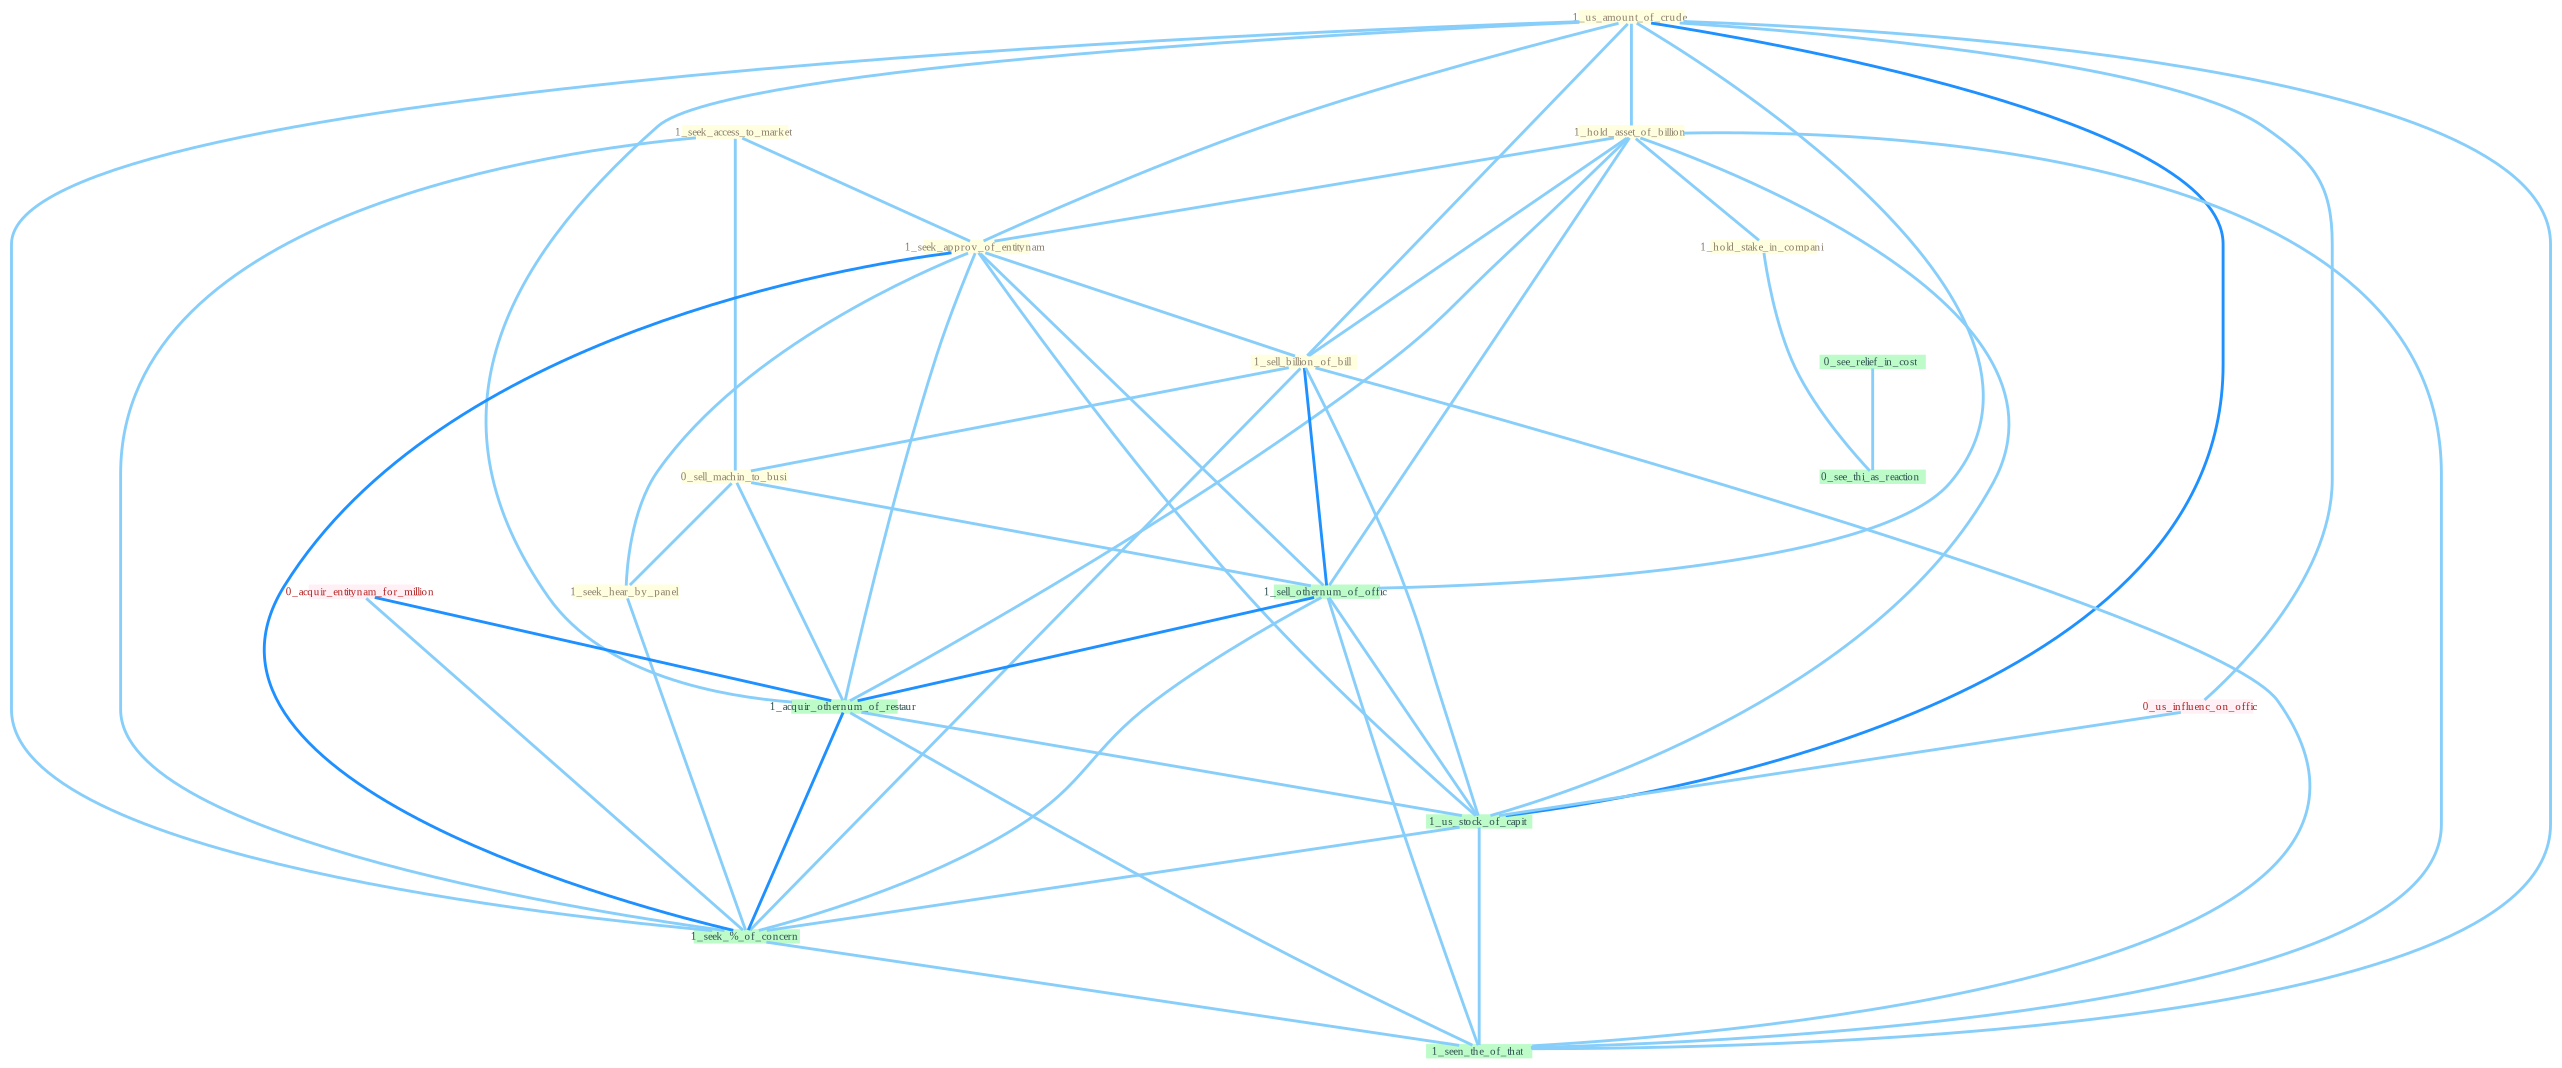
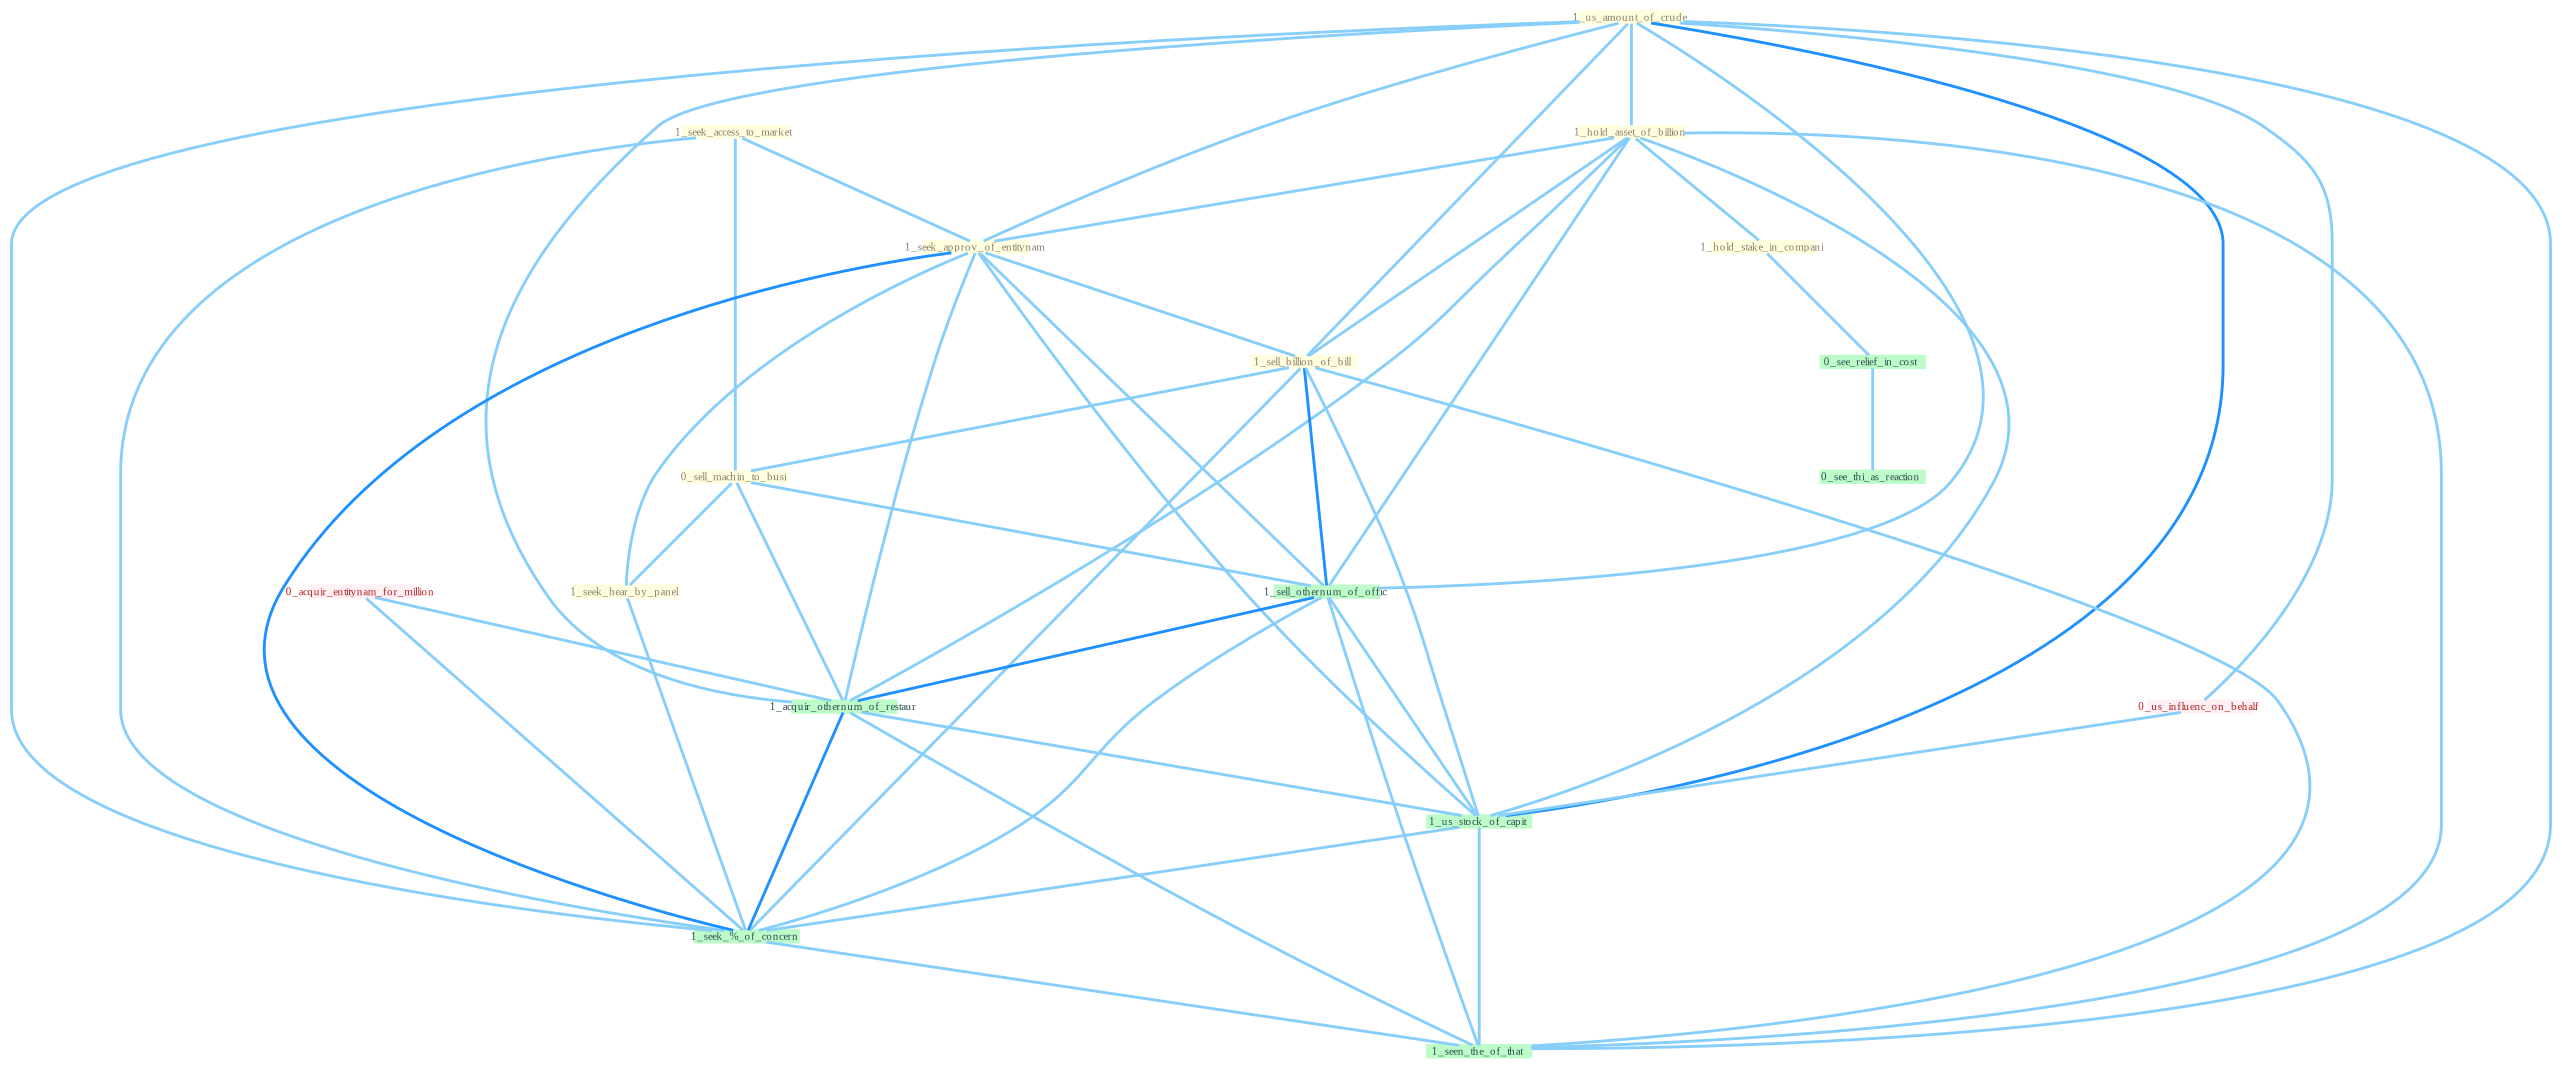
(1797, 371) -> (1818, 304)
(557, 639) -> (557, 639)
(2200, 707) -> (2200, 707)
